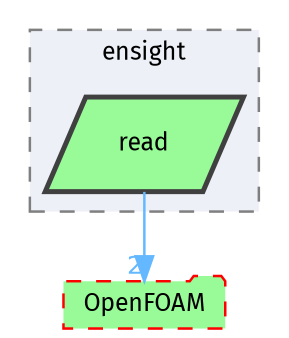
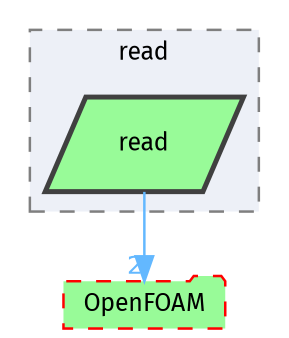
(144, 54) -> (144, 54)
